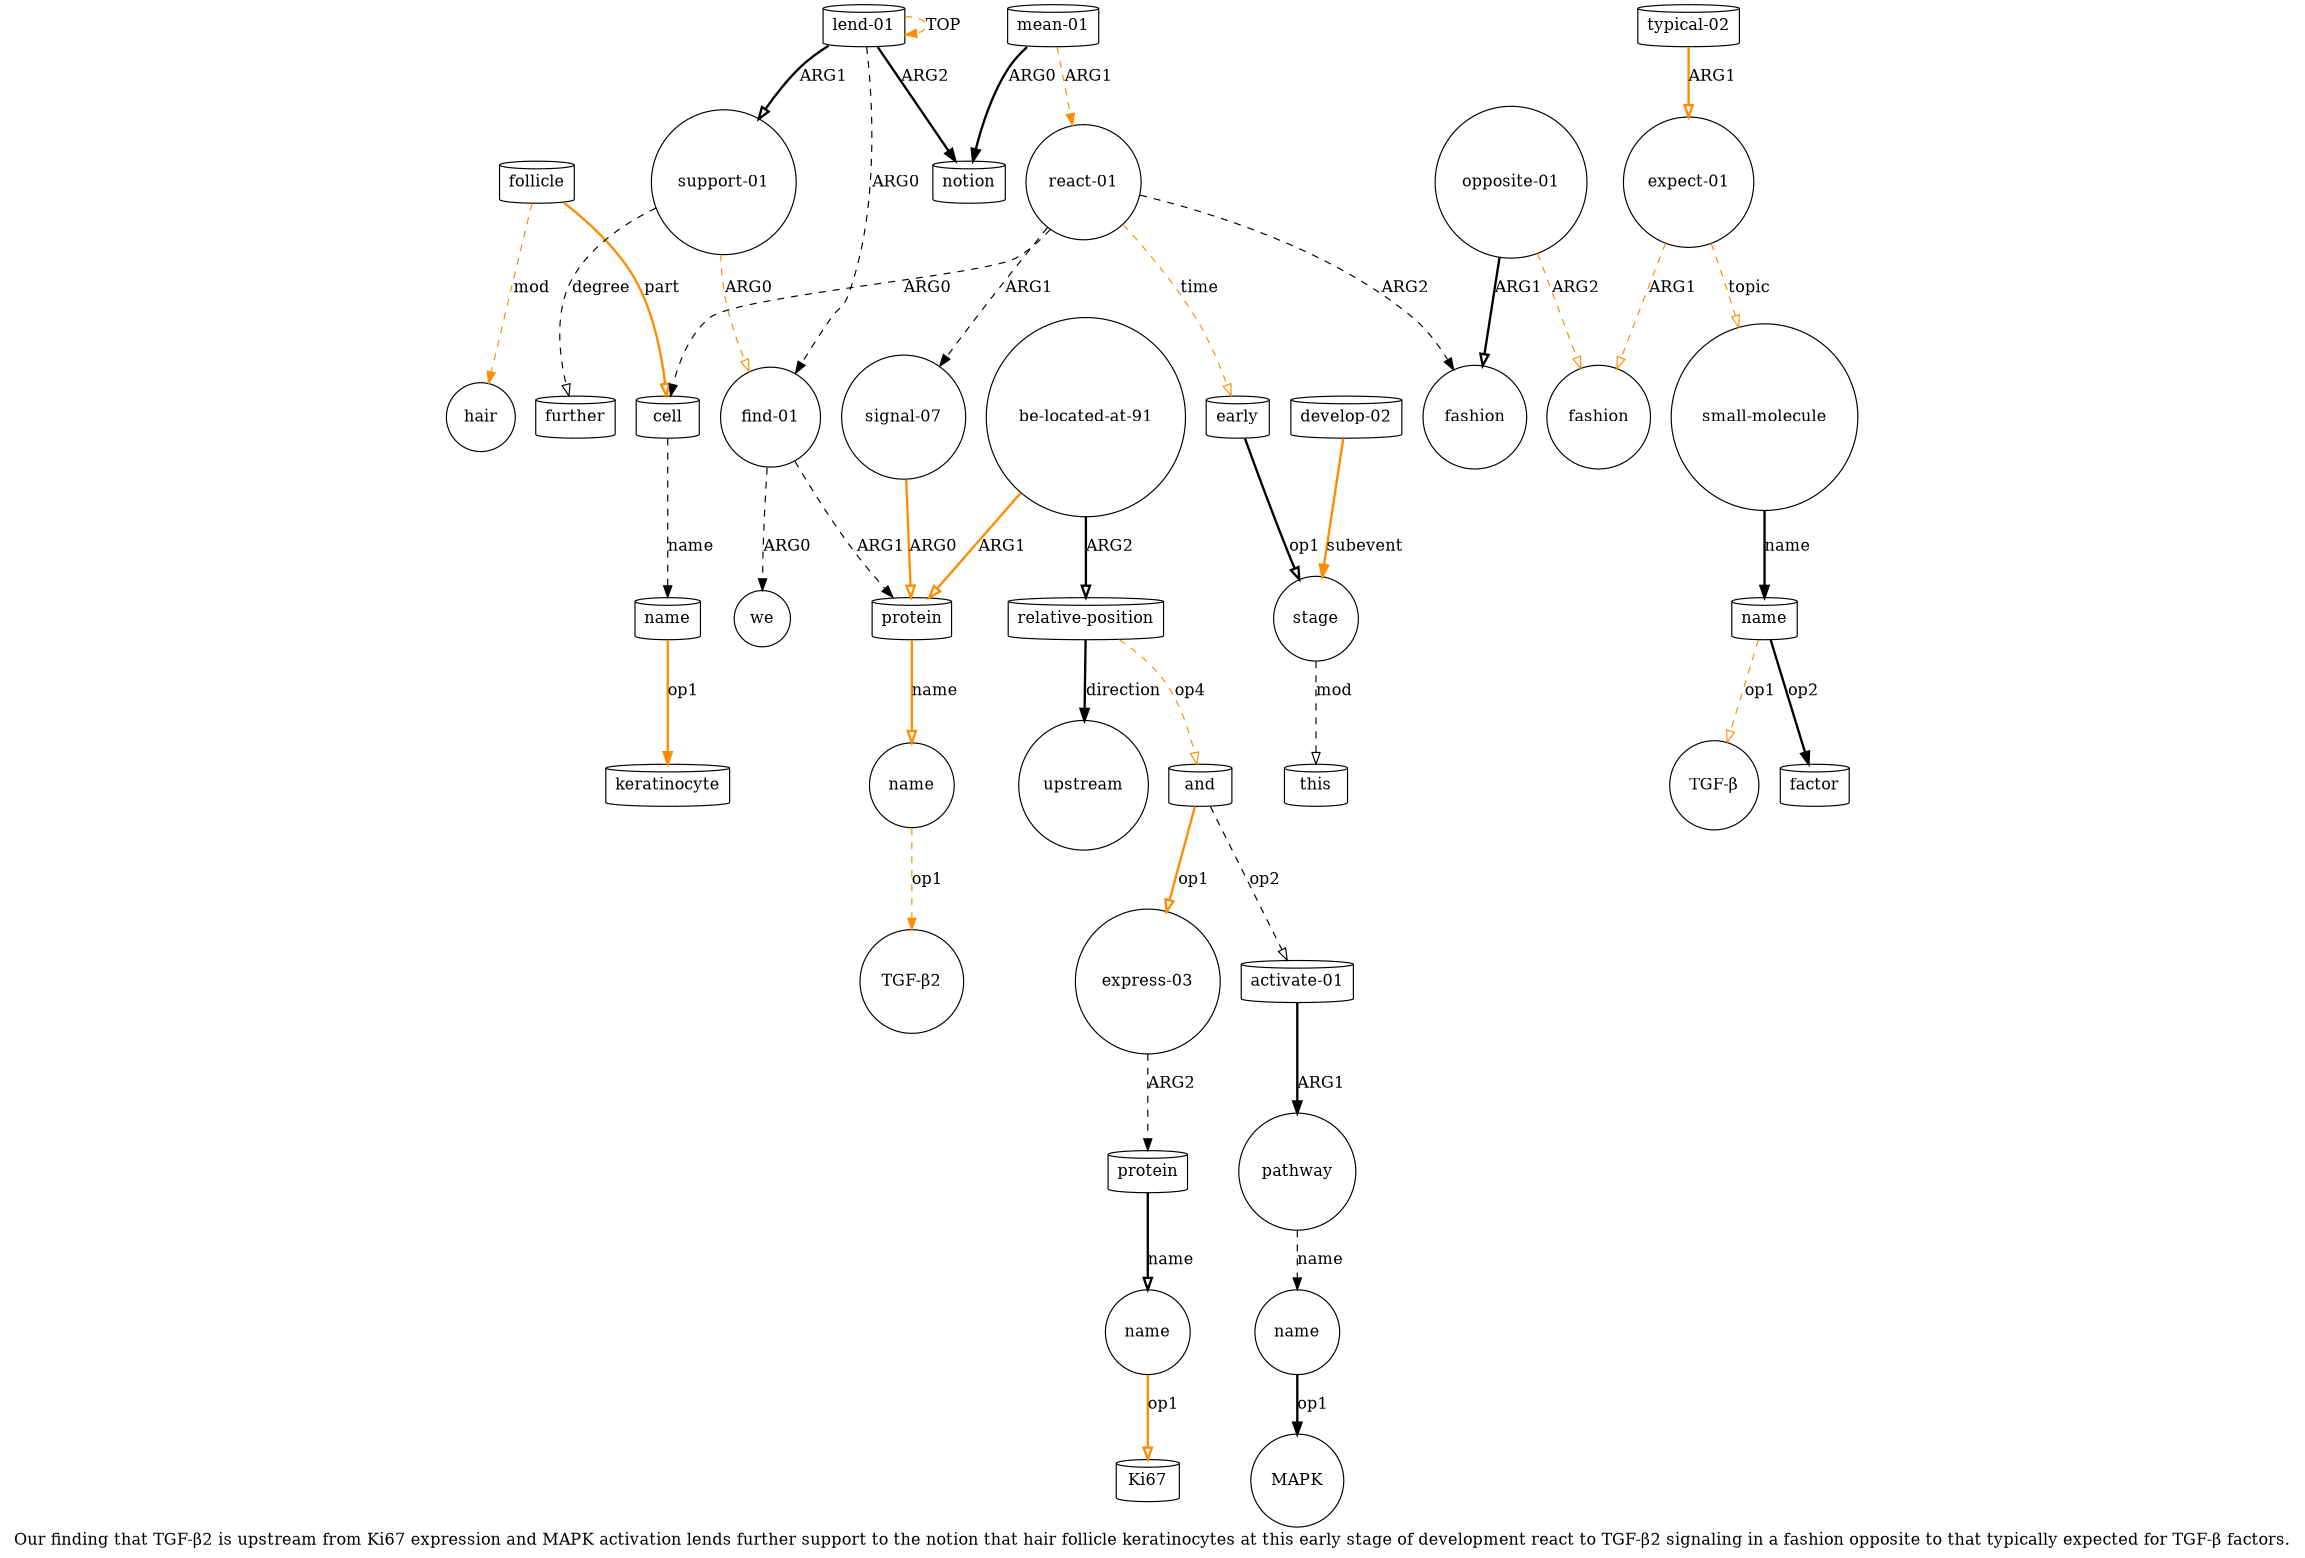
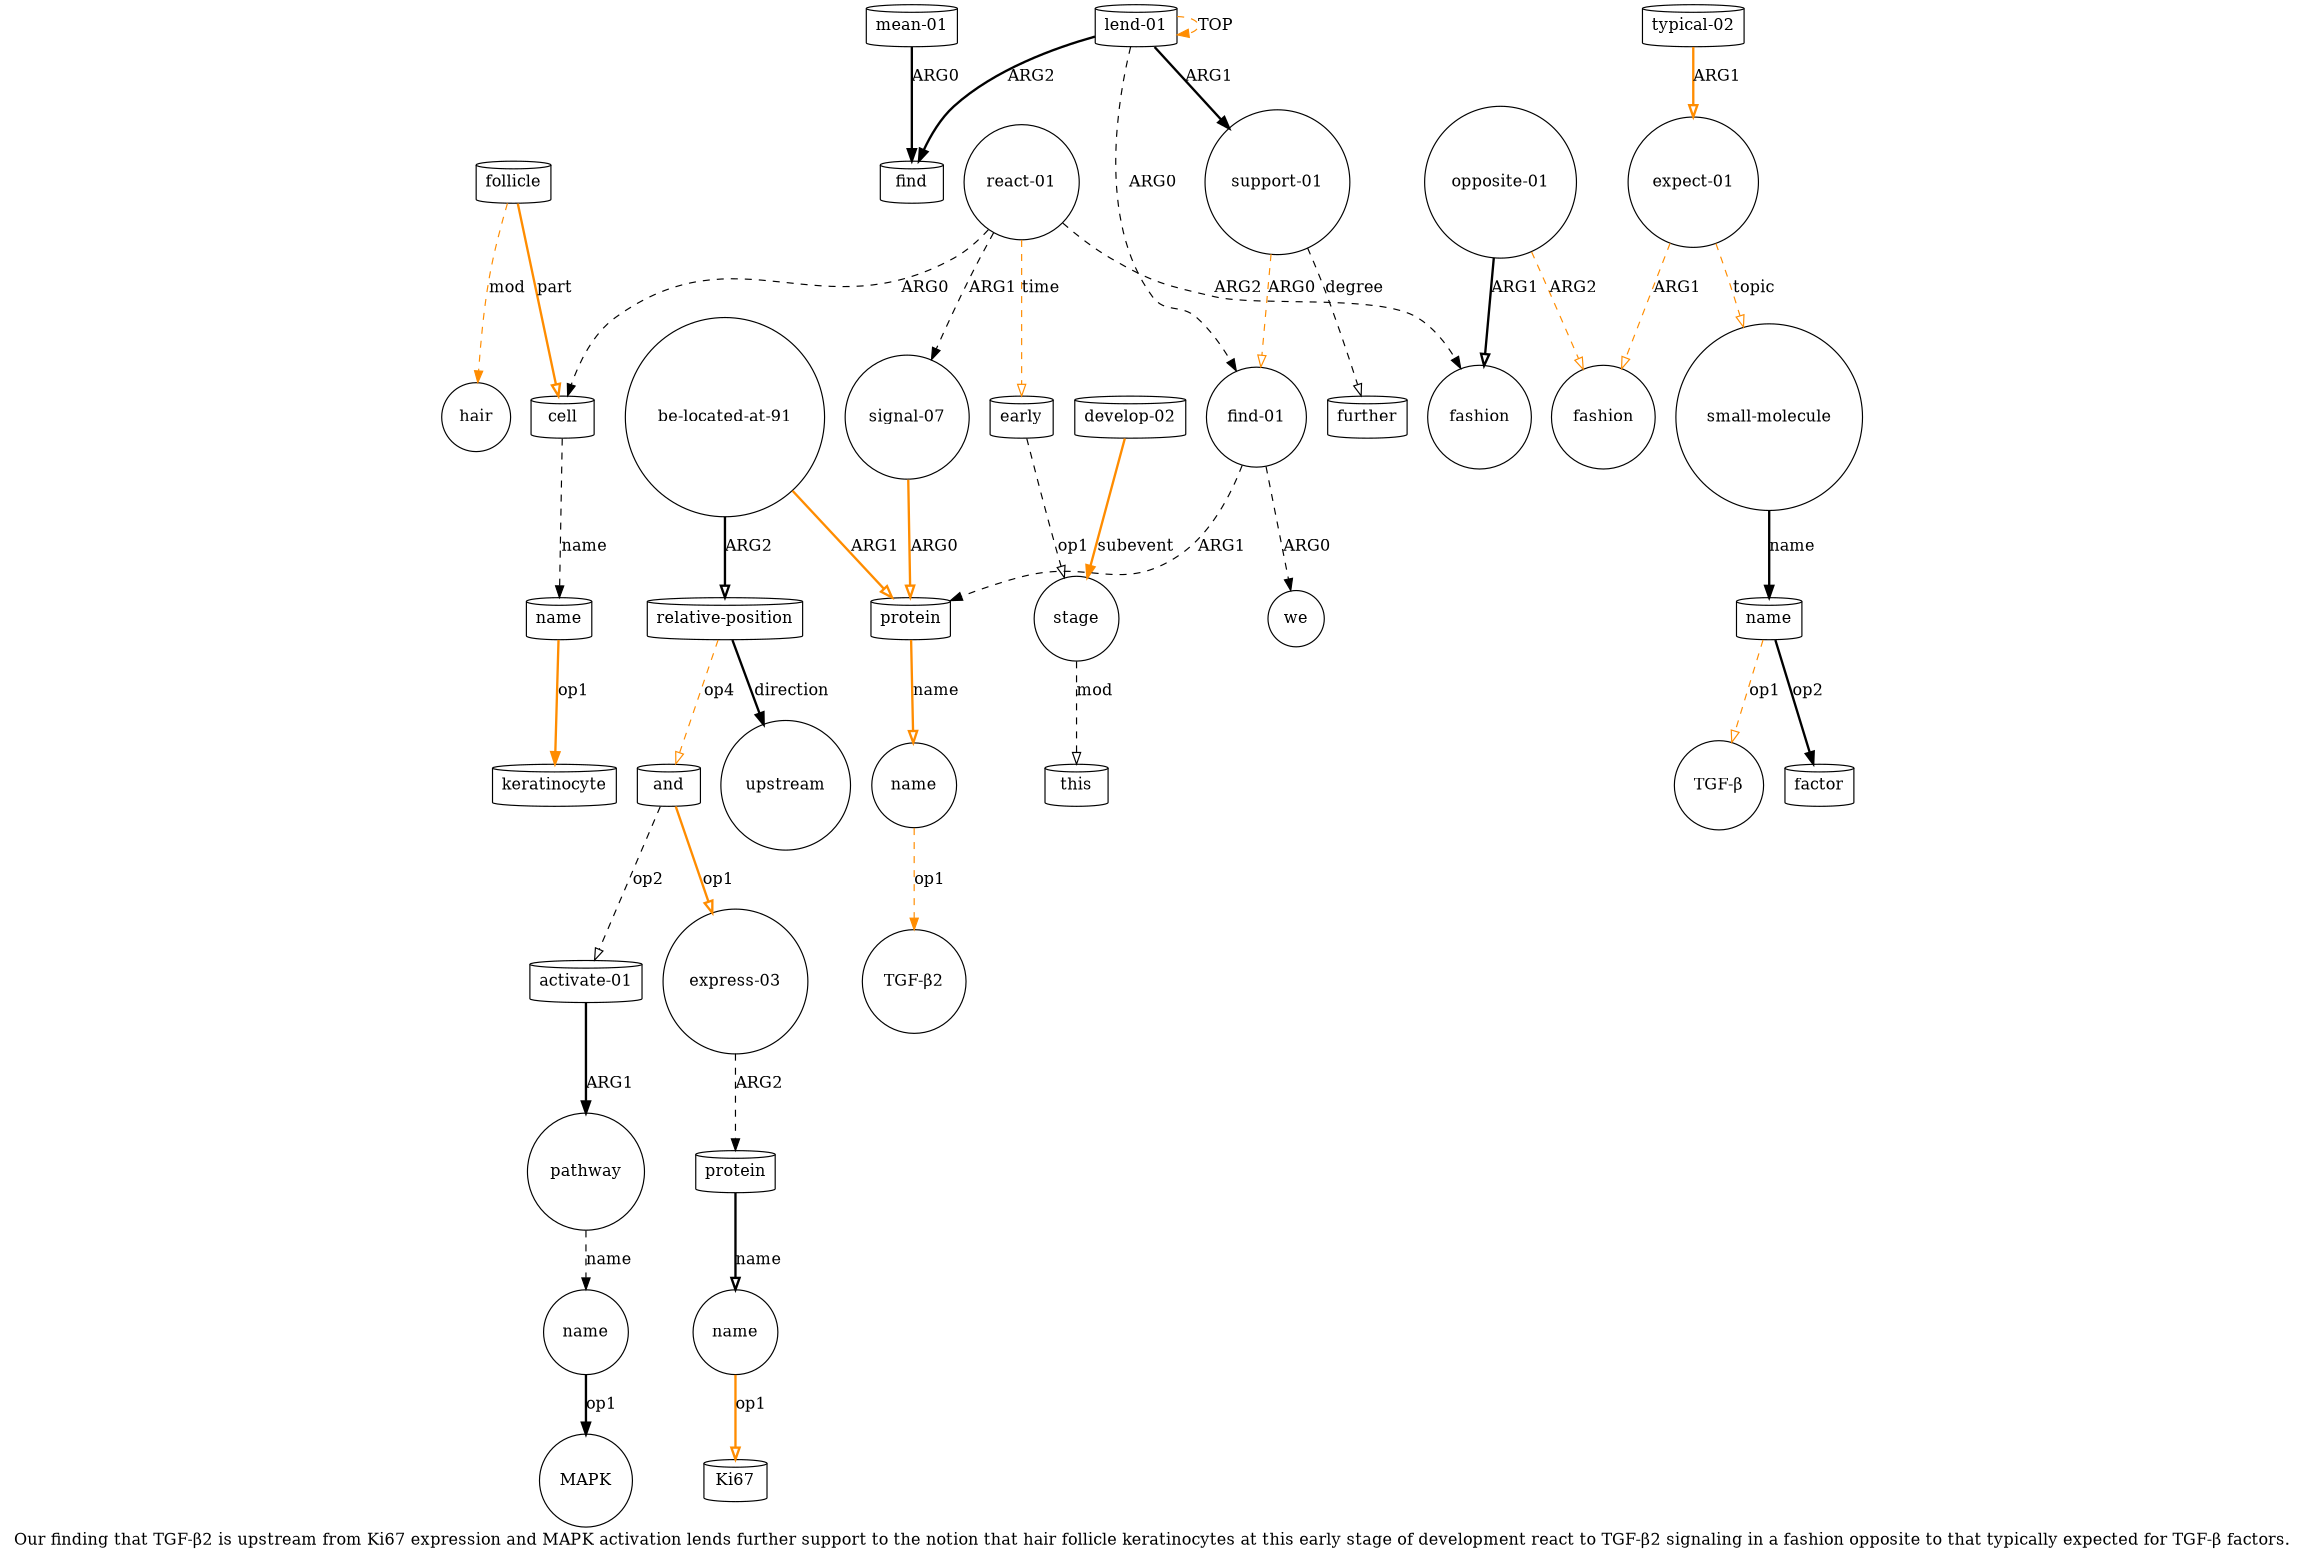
(794, 74) -> (1188, 83)
(1064, 80) -> none
(969, 182) -> (912, 182)
(1269, 504) -> (1043, 502)
